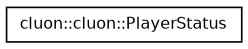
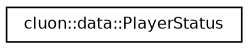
(124, 25) -> (124, 25)
